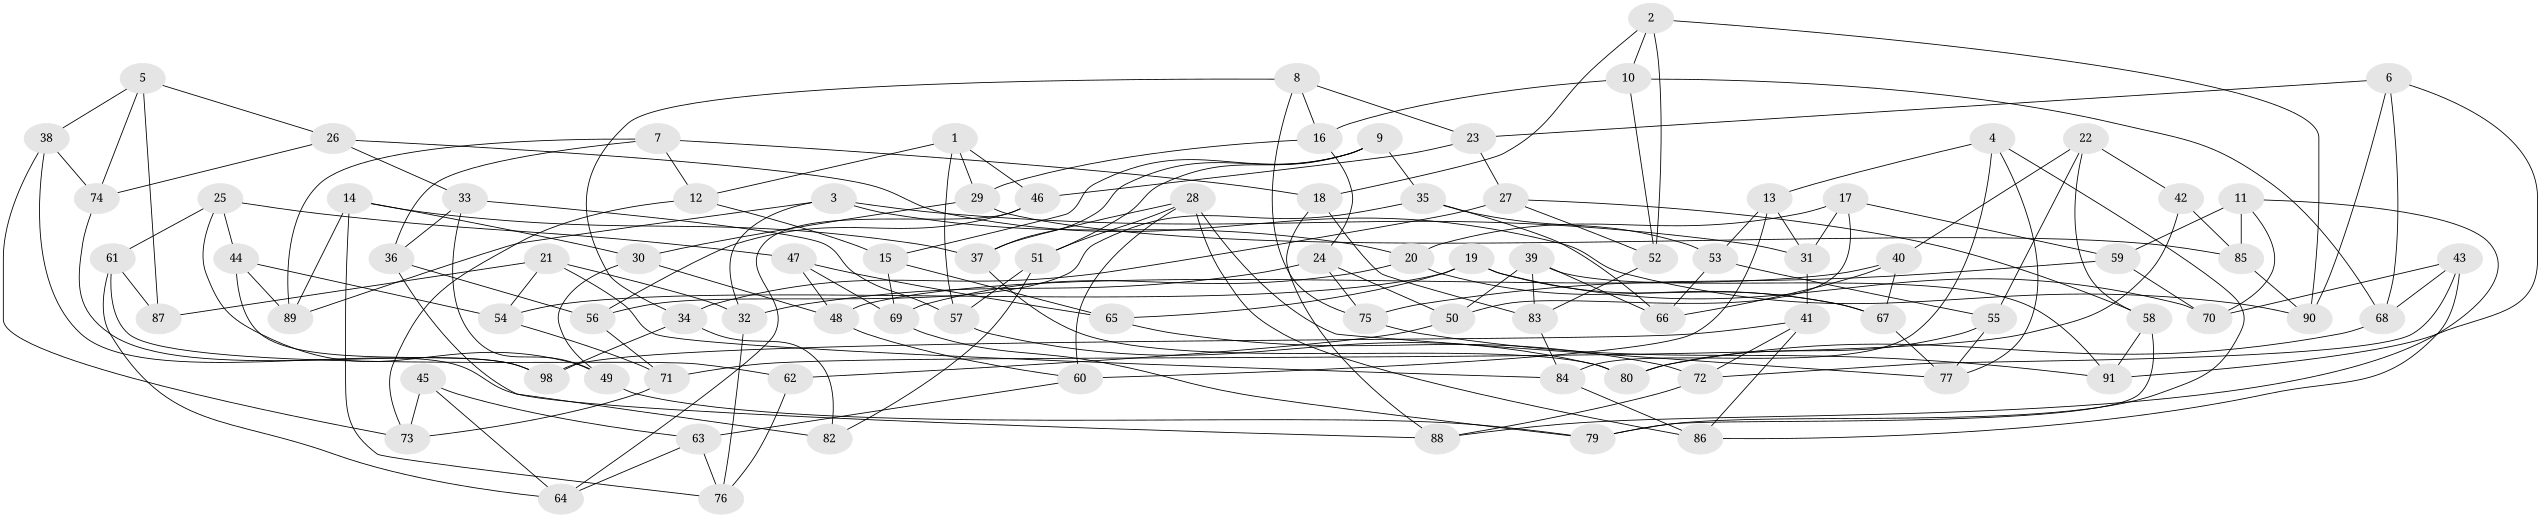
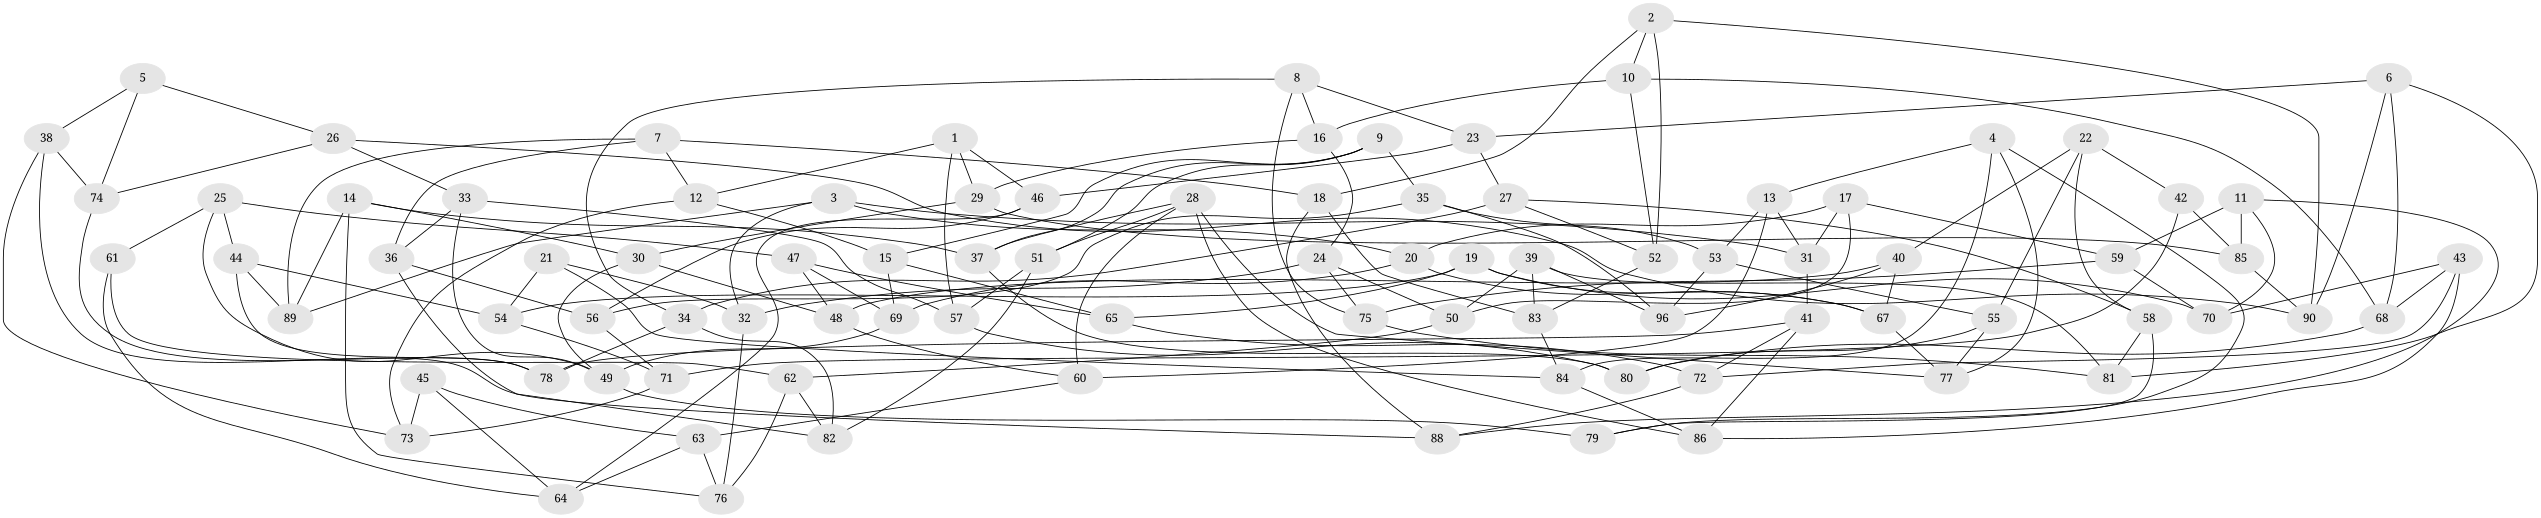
(159, 319) -> none
(1663, 319) -> (1663, 319)
(547, 379) -> (547, 379)
(2109, 379) -> (2109, 379)
(1240, 394) -> (752, 349)
none -> (810, 409)
